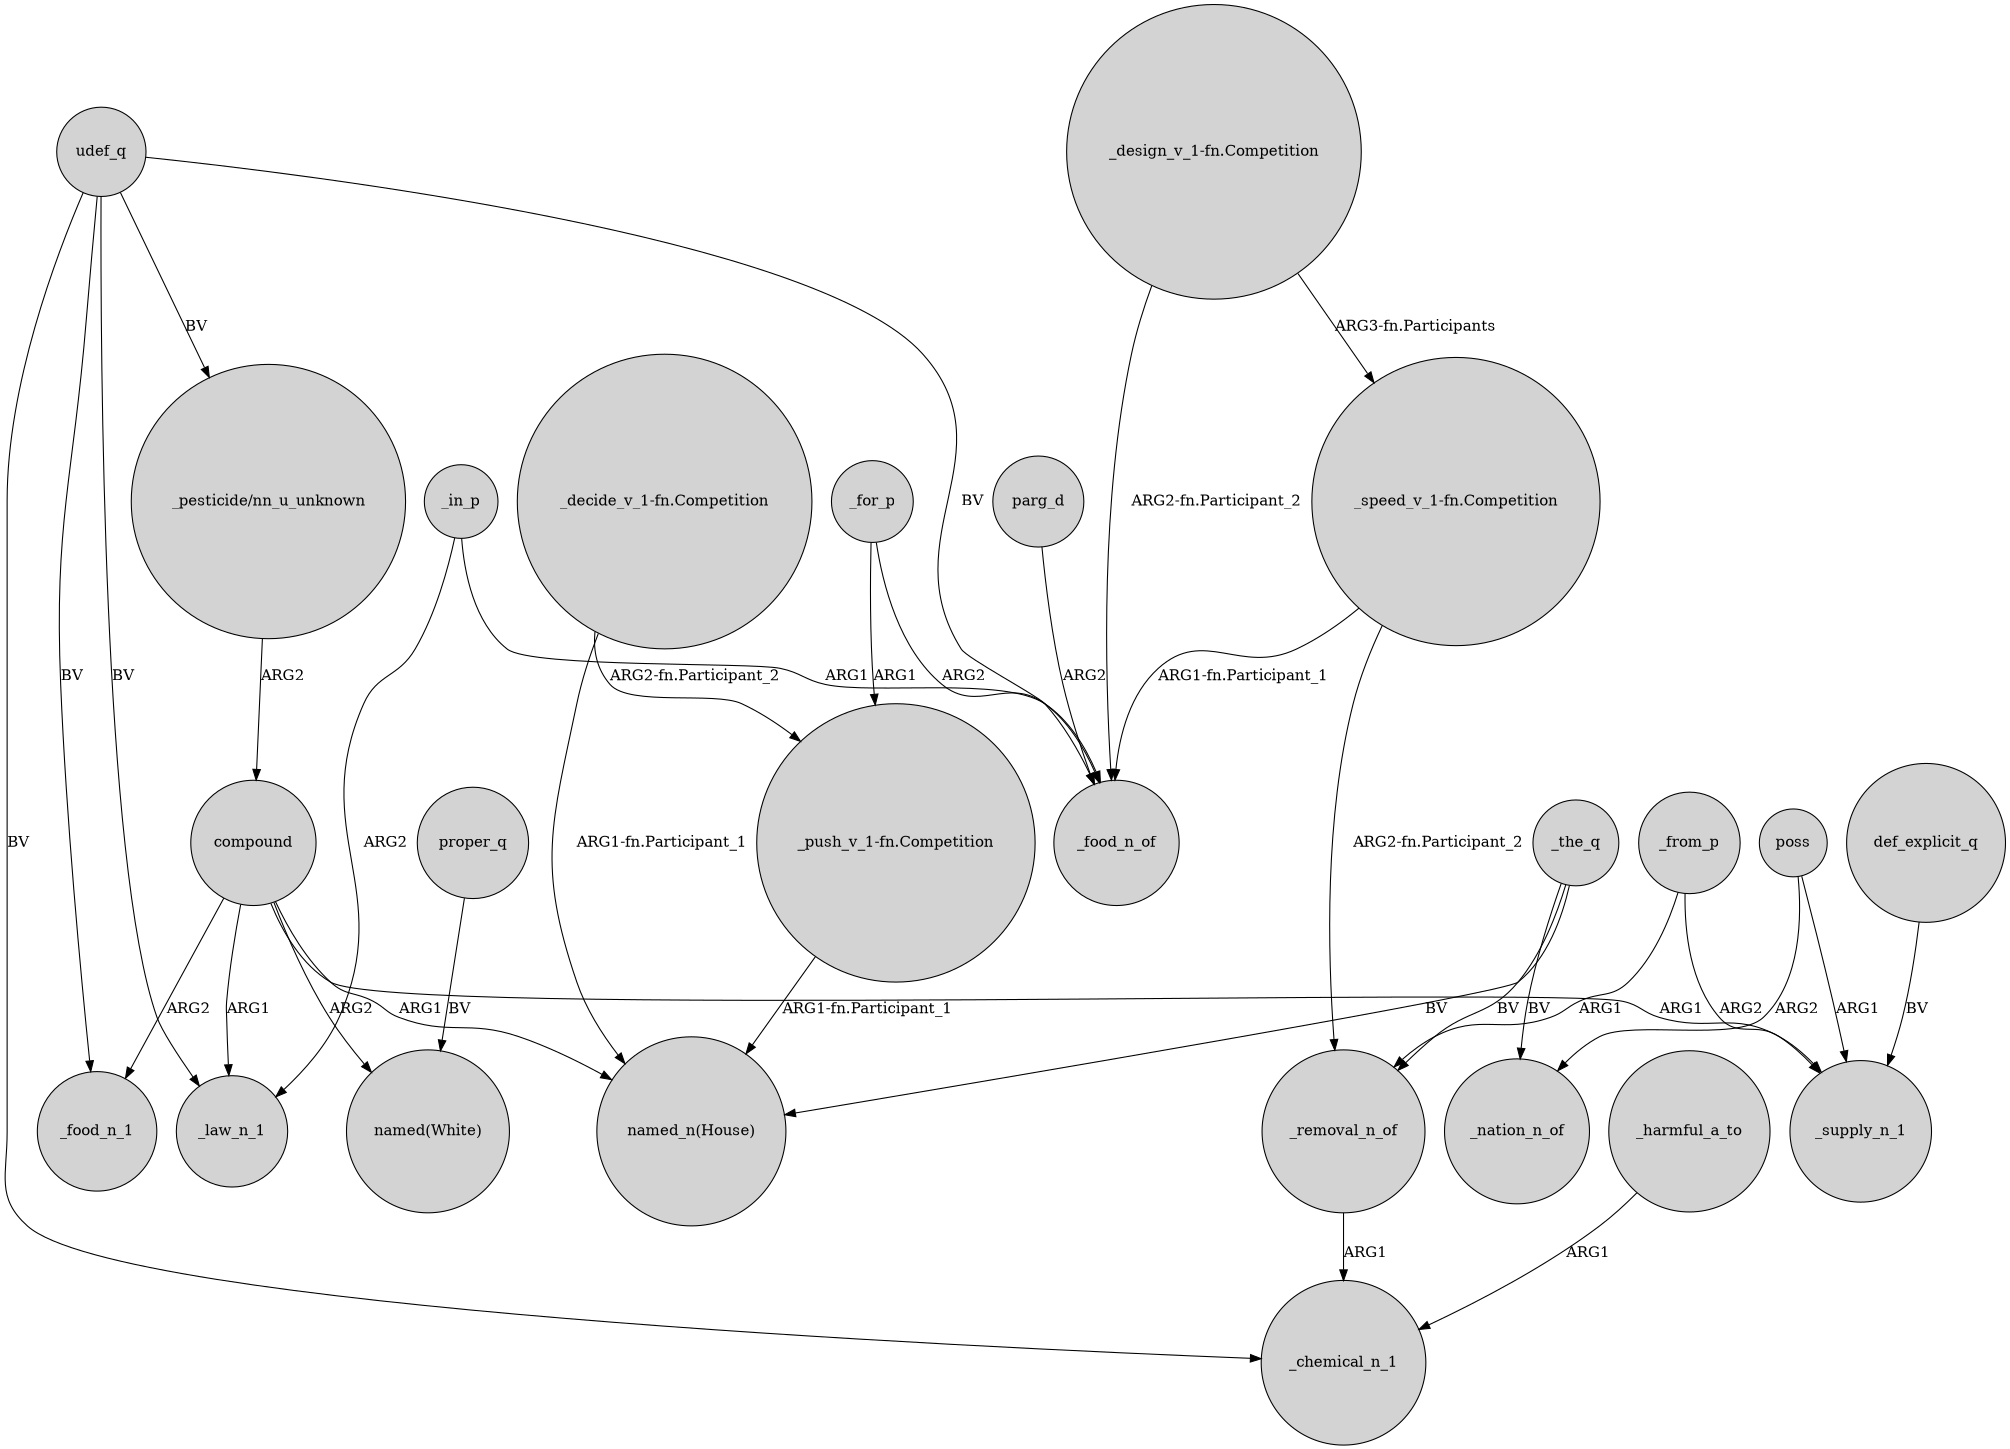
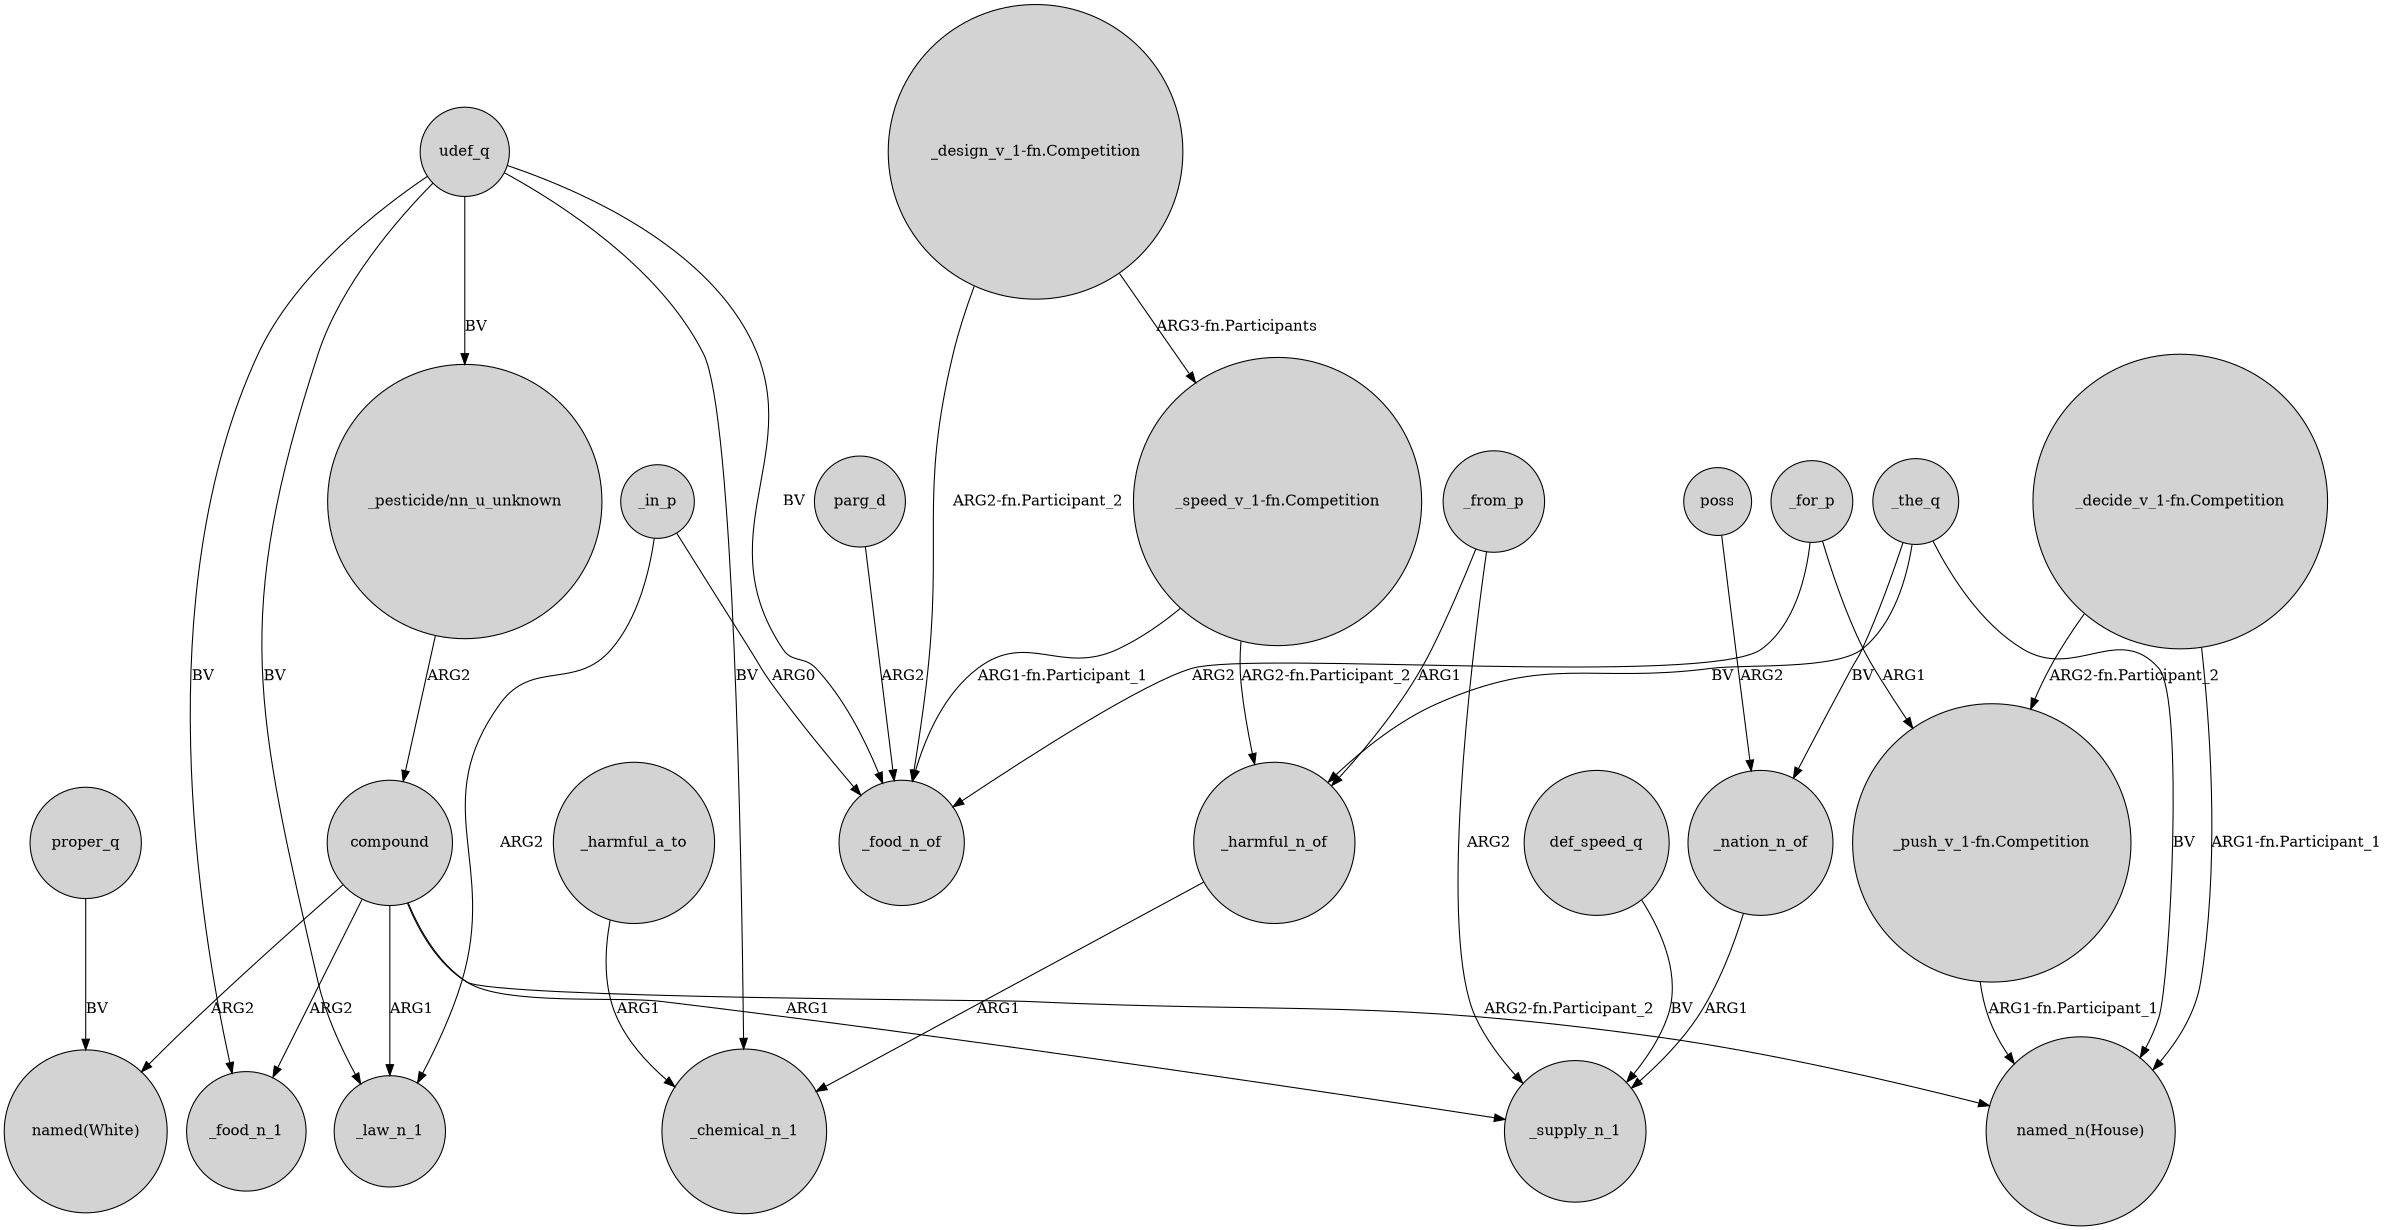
(847, 676) -> (794, 676)
(1926, 843) -> (1597, 843)
(1824, 963) -> (1705, 1005)
(421, 1009) -> (1569, 1009)
(1344, 1131) -> (1274, 843)
